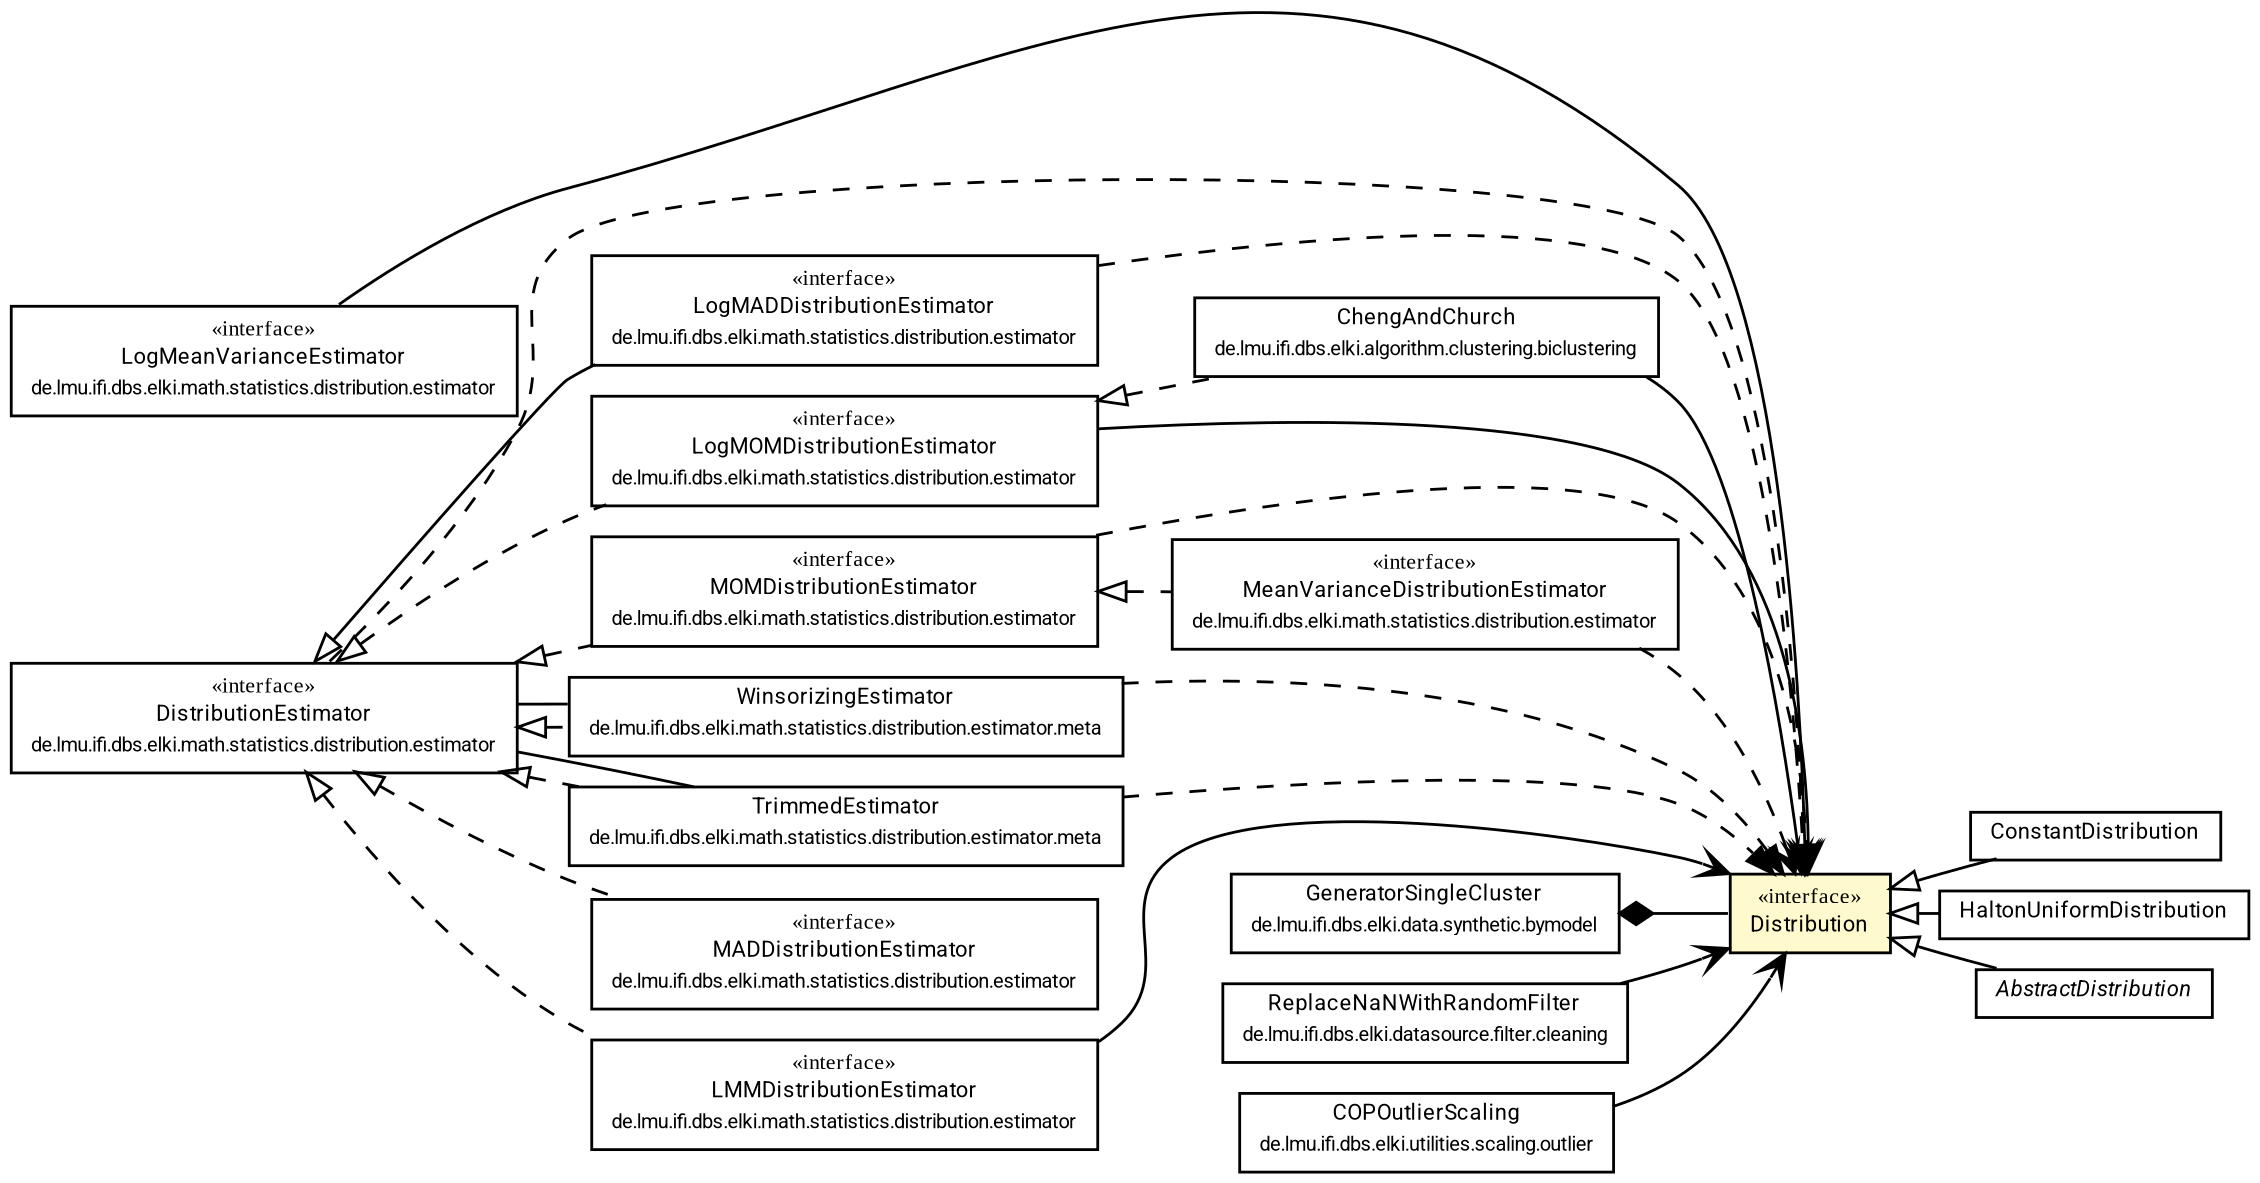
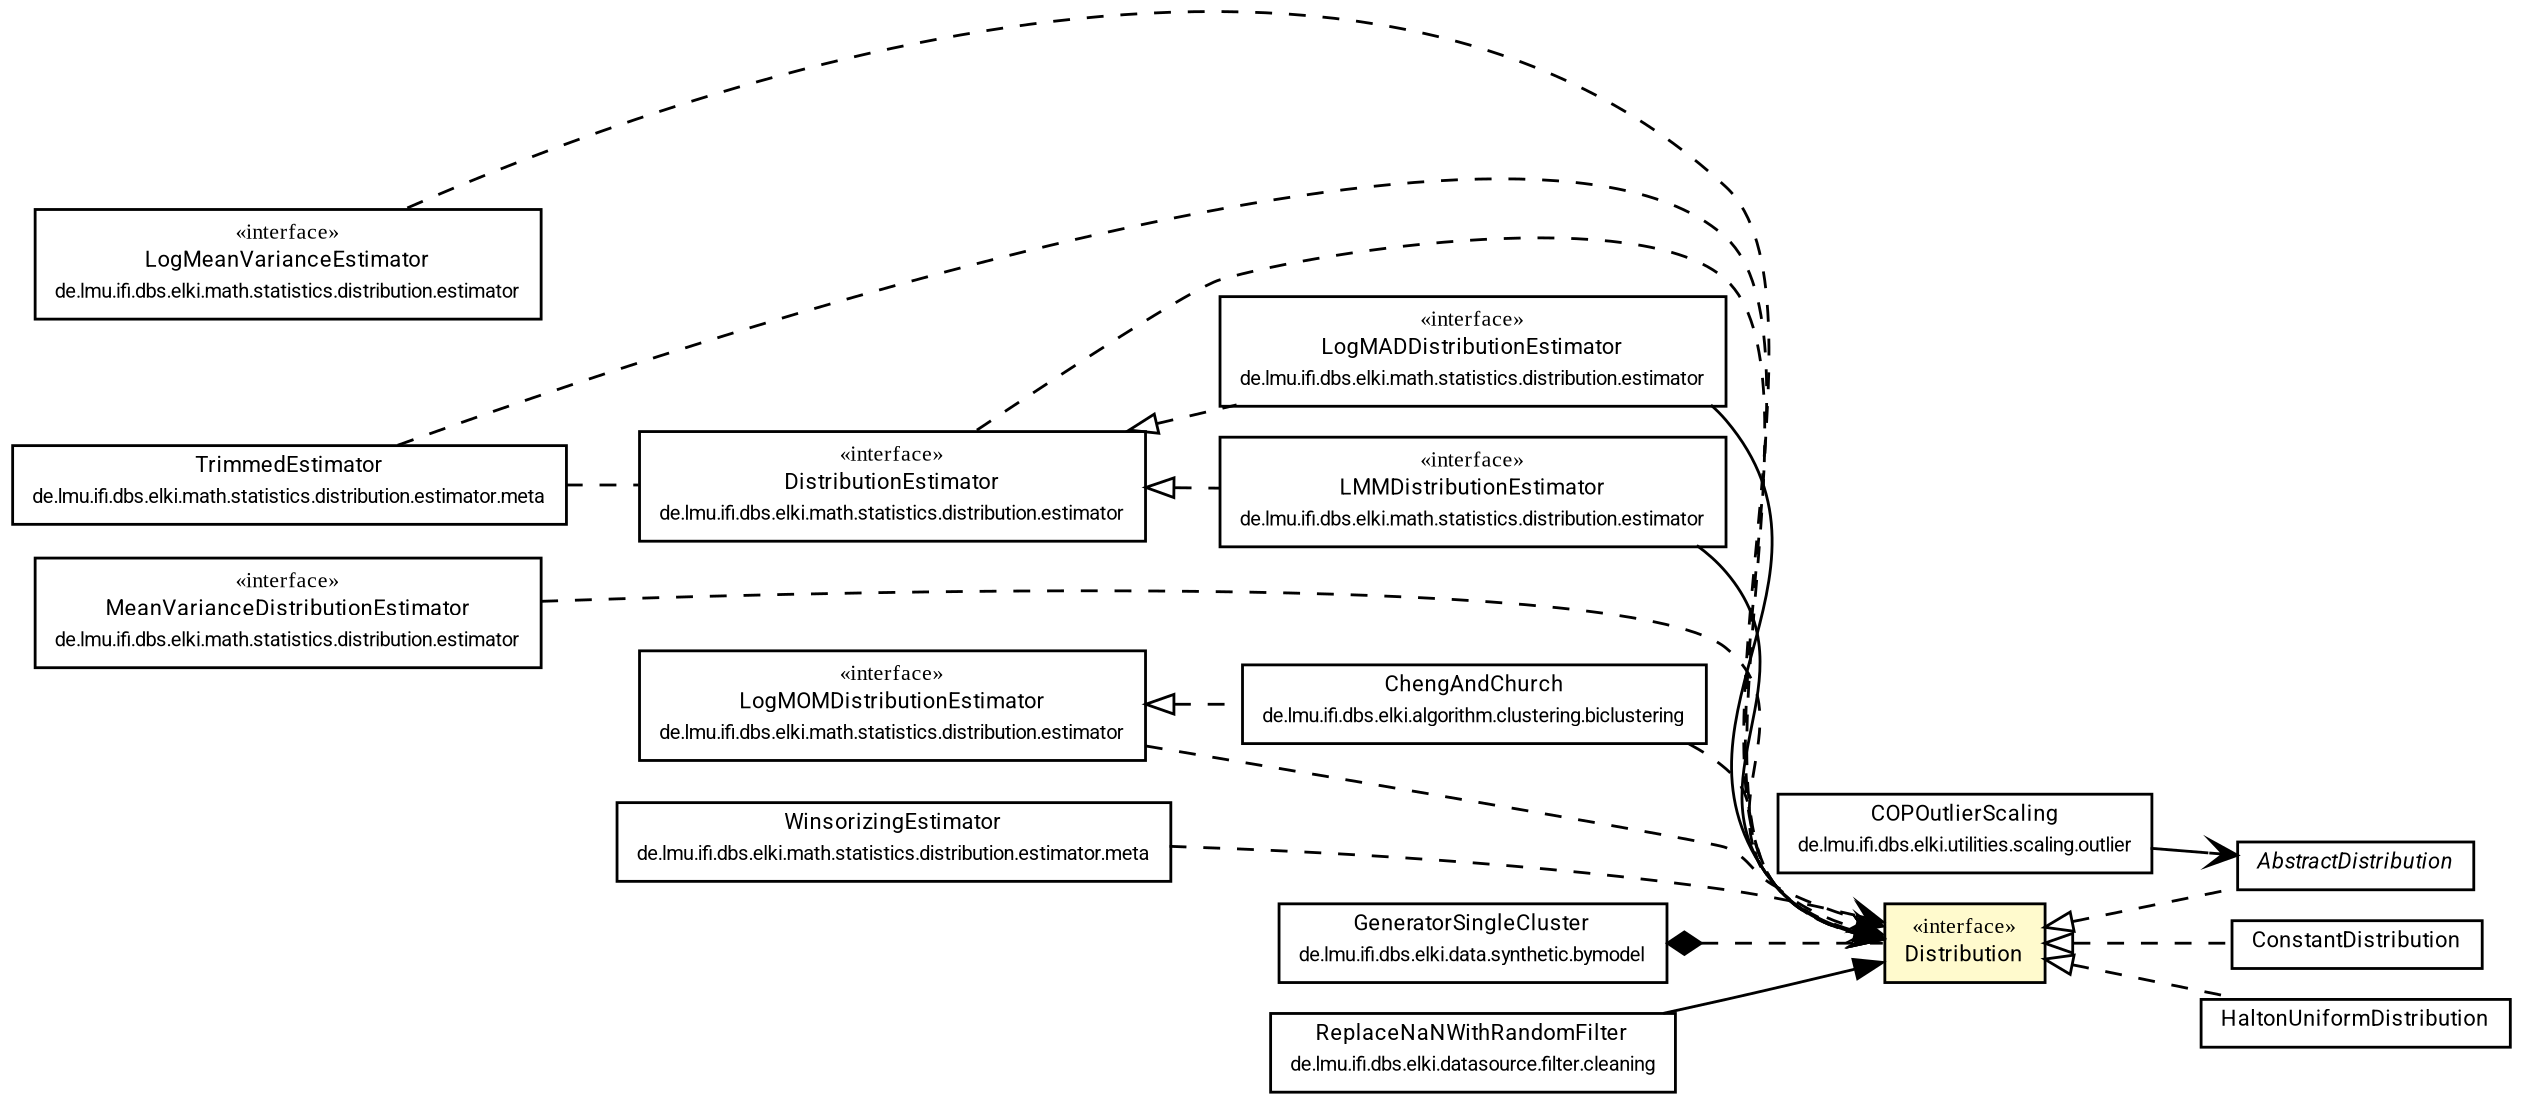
(1343, 23) -> (1472, 51)
(1186, 181) -> (1687, 258)
(1677, 280) -> (1743, 688)
(1589, 447) -> (1510, 808)
(1731, 512) -> (1755, 850)
(422, 539) -> (1197, 414)
(479, 566) -> none
(845, 590) -> none
(1465, 703) -> (1514, 866)
(543, 704) -> none
(557, 727) -> none
(1730, 734) -> (1311, 594)
(606, 769) -> (602, 485)
(1446, 780) -> (1428, 184)
(555, 782) -> none
(1957, 869) -> (2152, 943)
(1691, 913) -> (1792, 943)
(1929, 913) -> (2154, 981)
(845, 953) -> none
(1957, 958) -> (2155, 905)
(1661, 972) -> (1759, 992)
(1704, 1057) -> (2179, 851)
